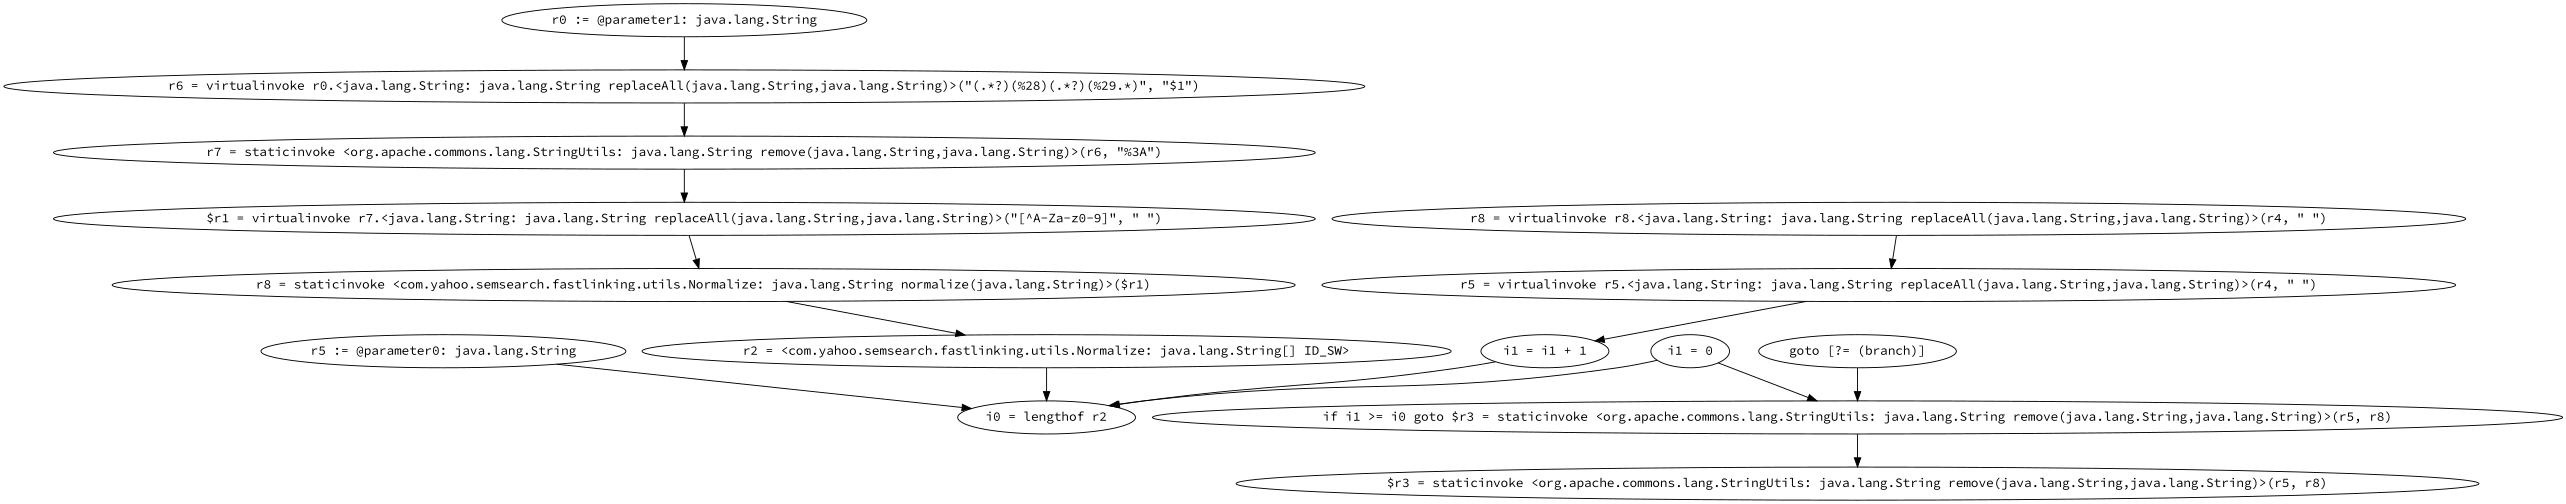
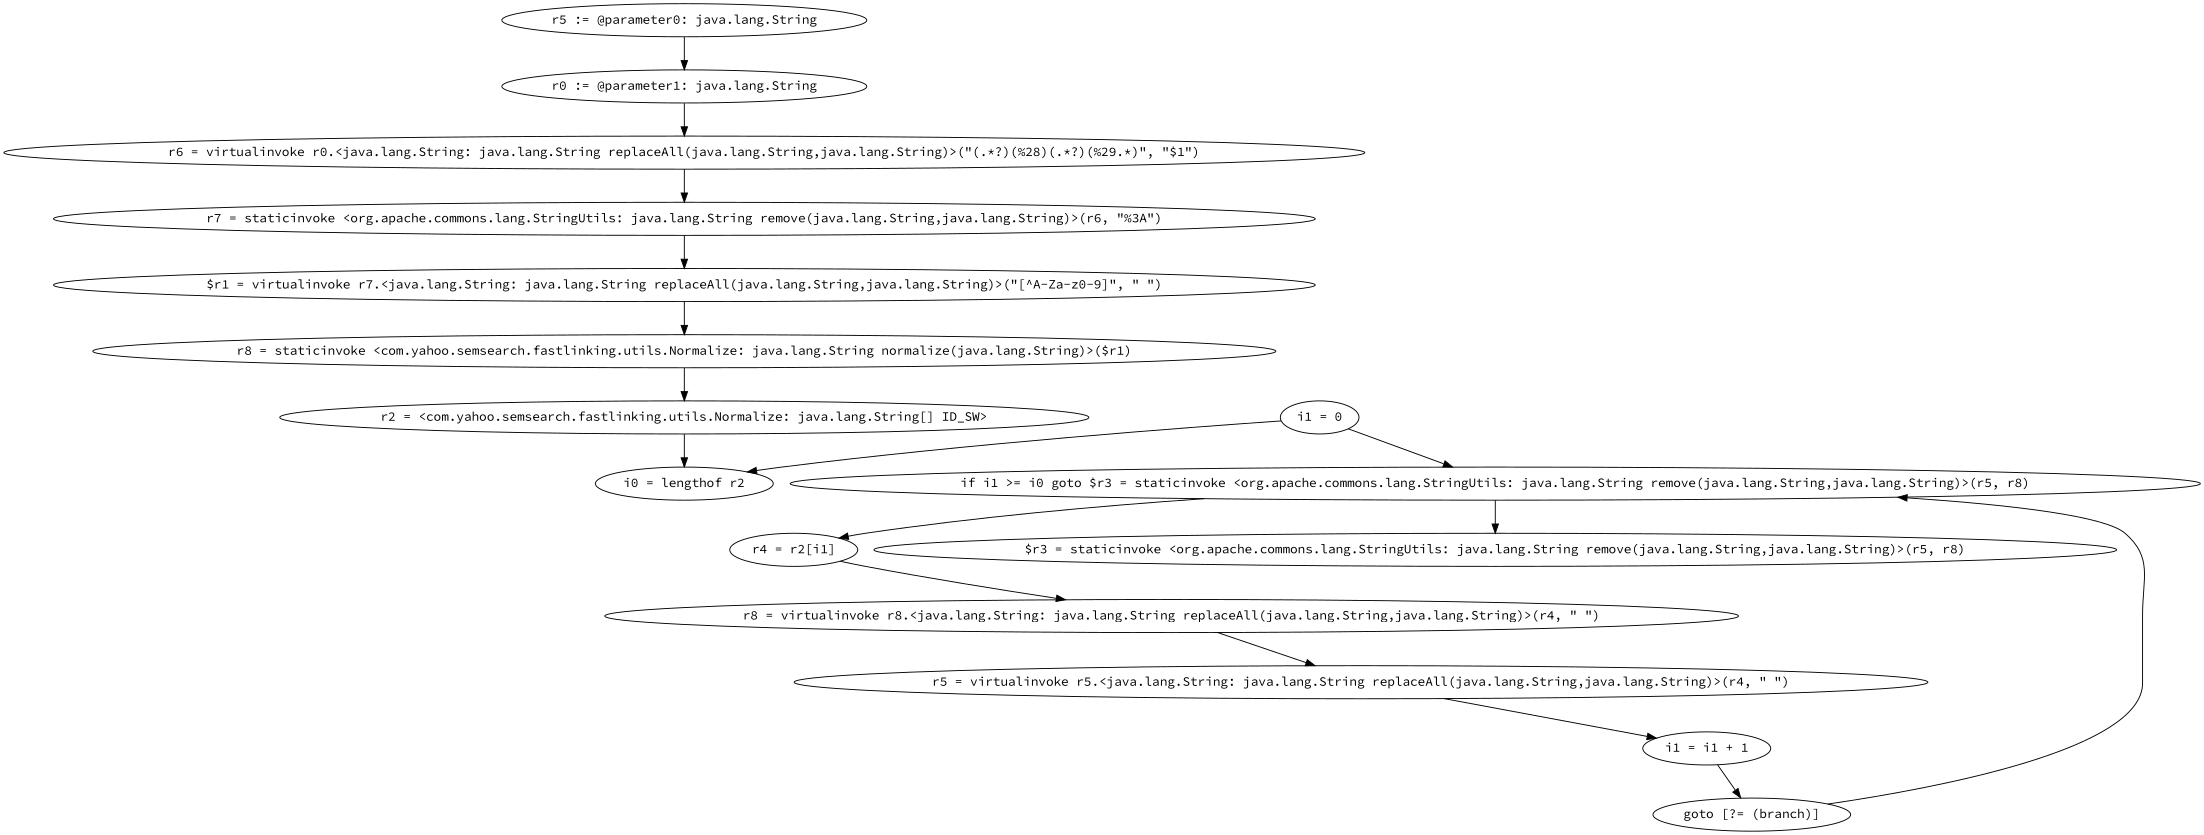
(1345, 381) -> (1726, 778)
(759, 386) -> (684, 49)
none -> (794, 550)
